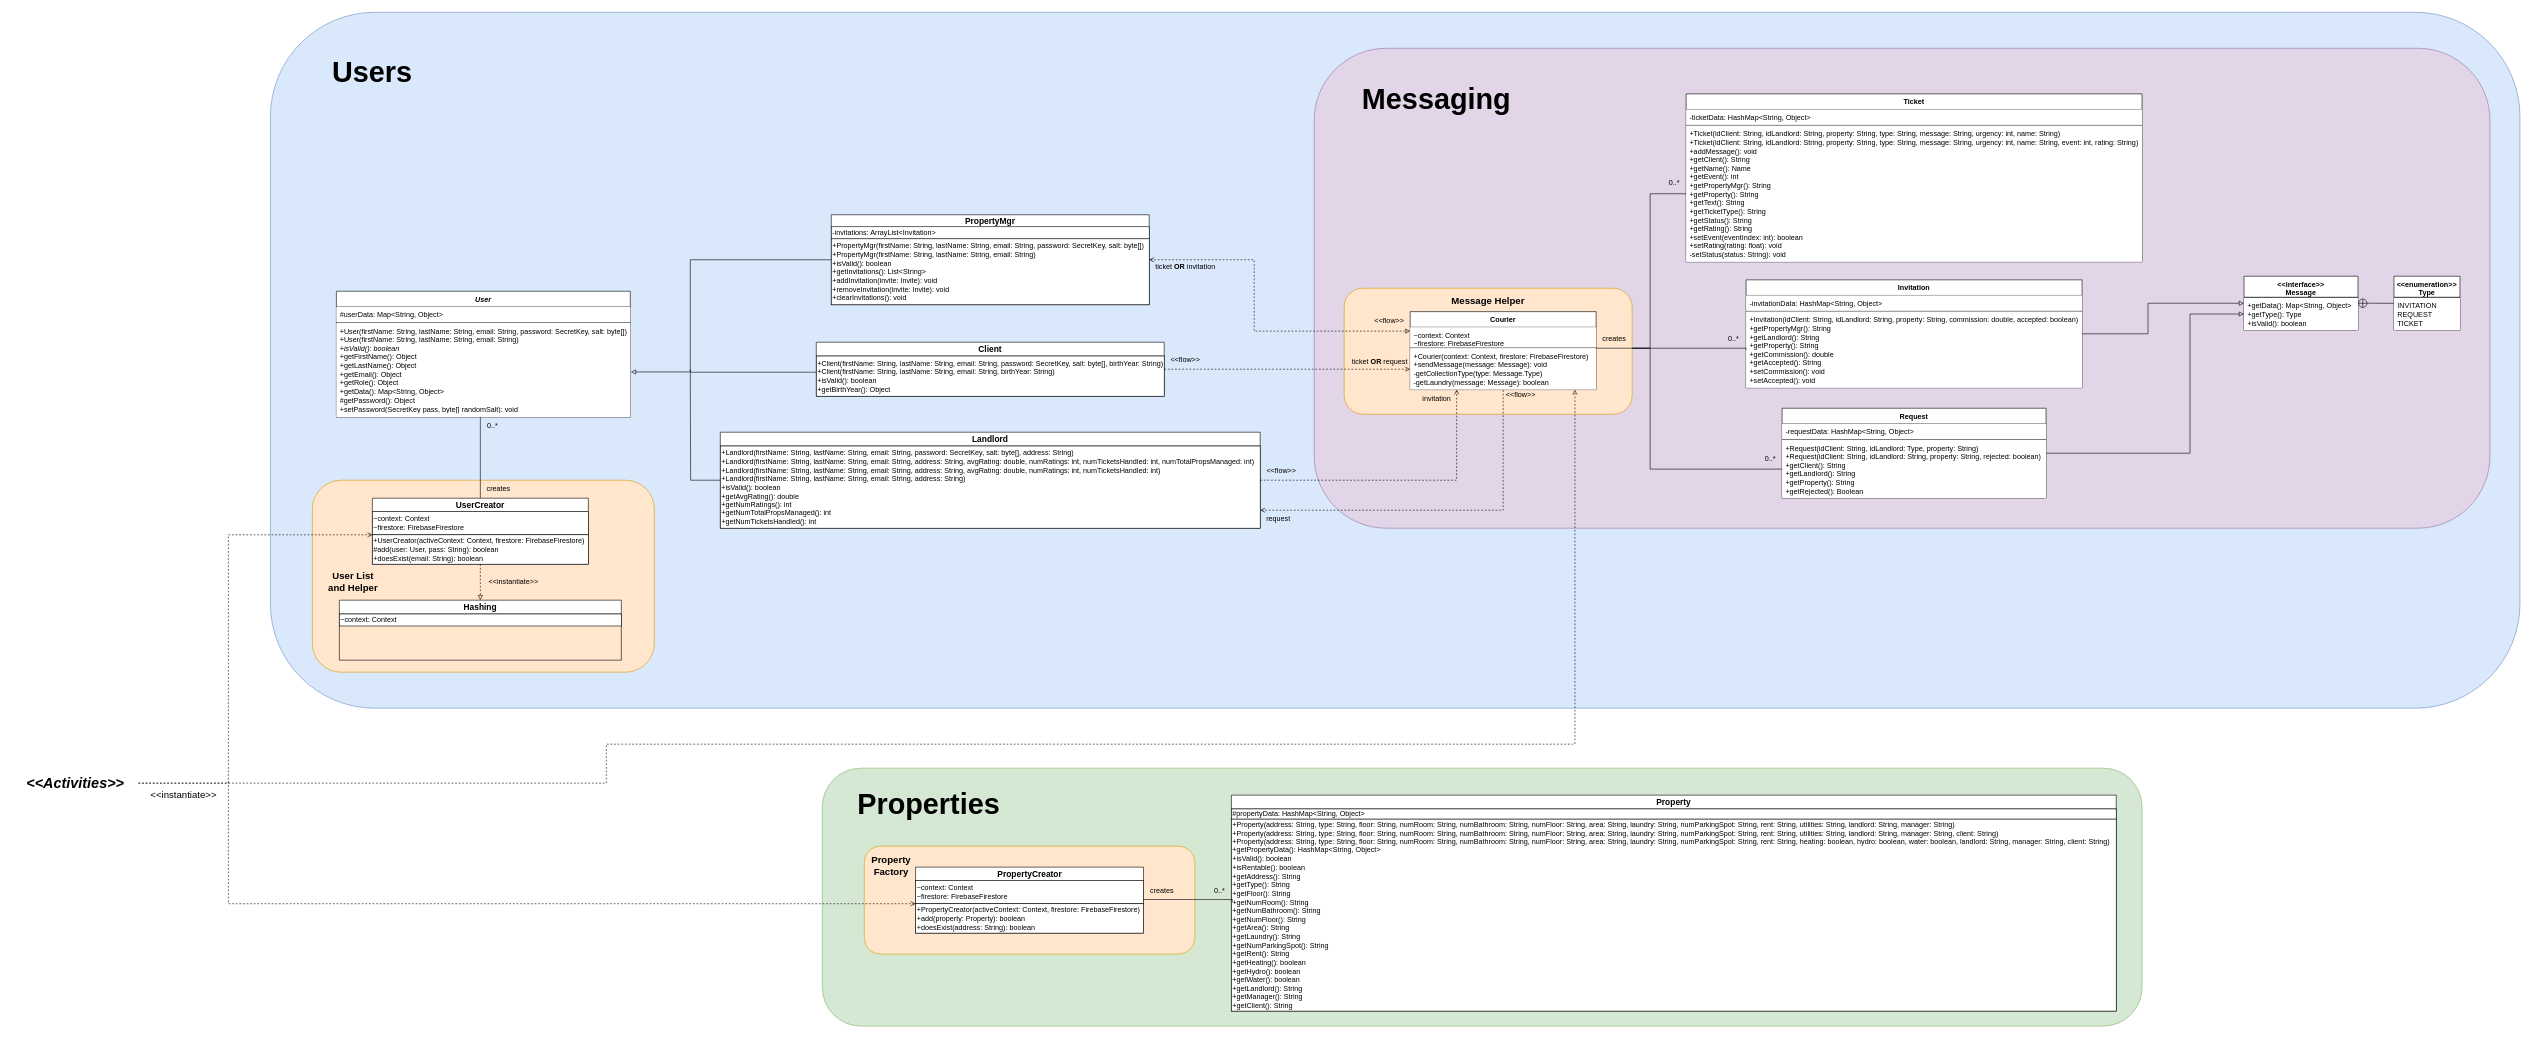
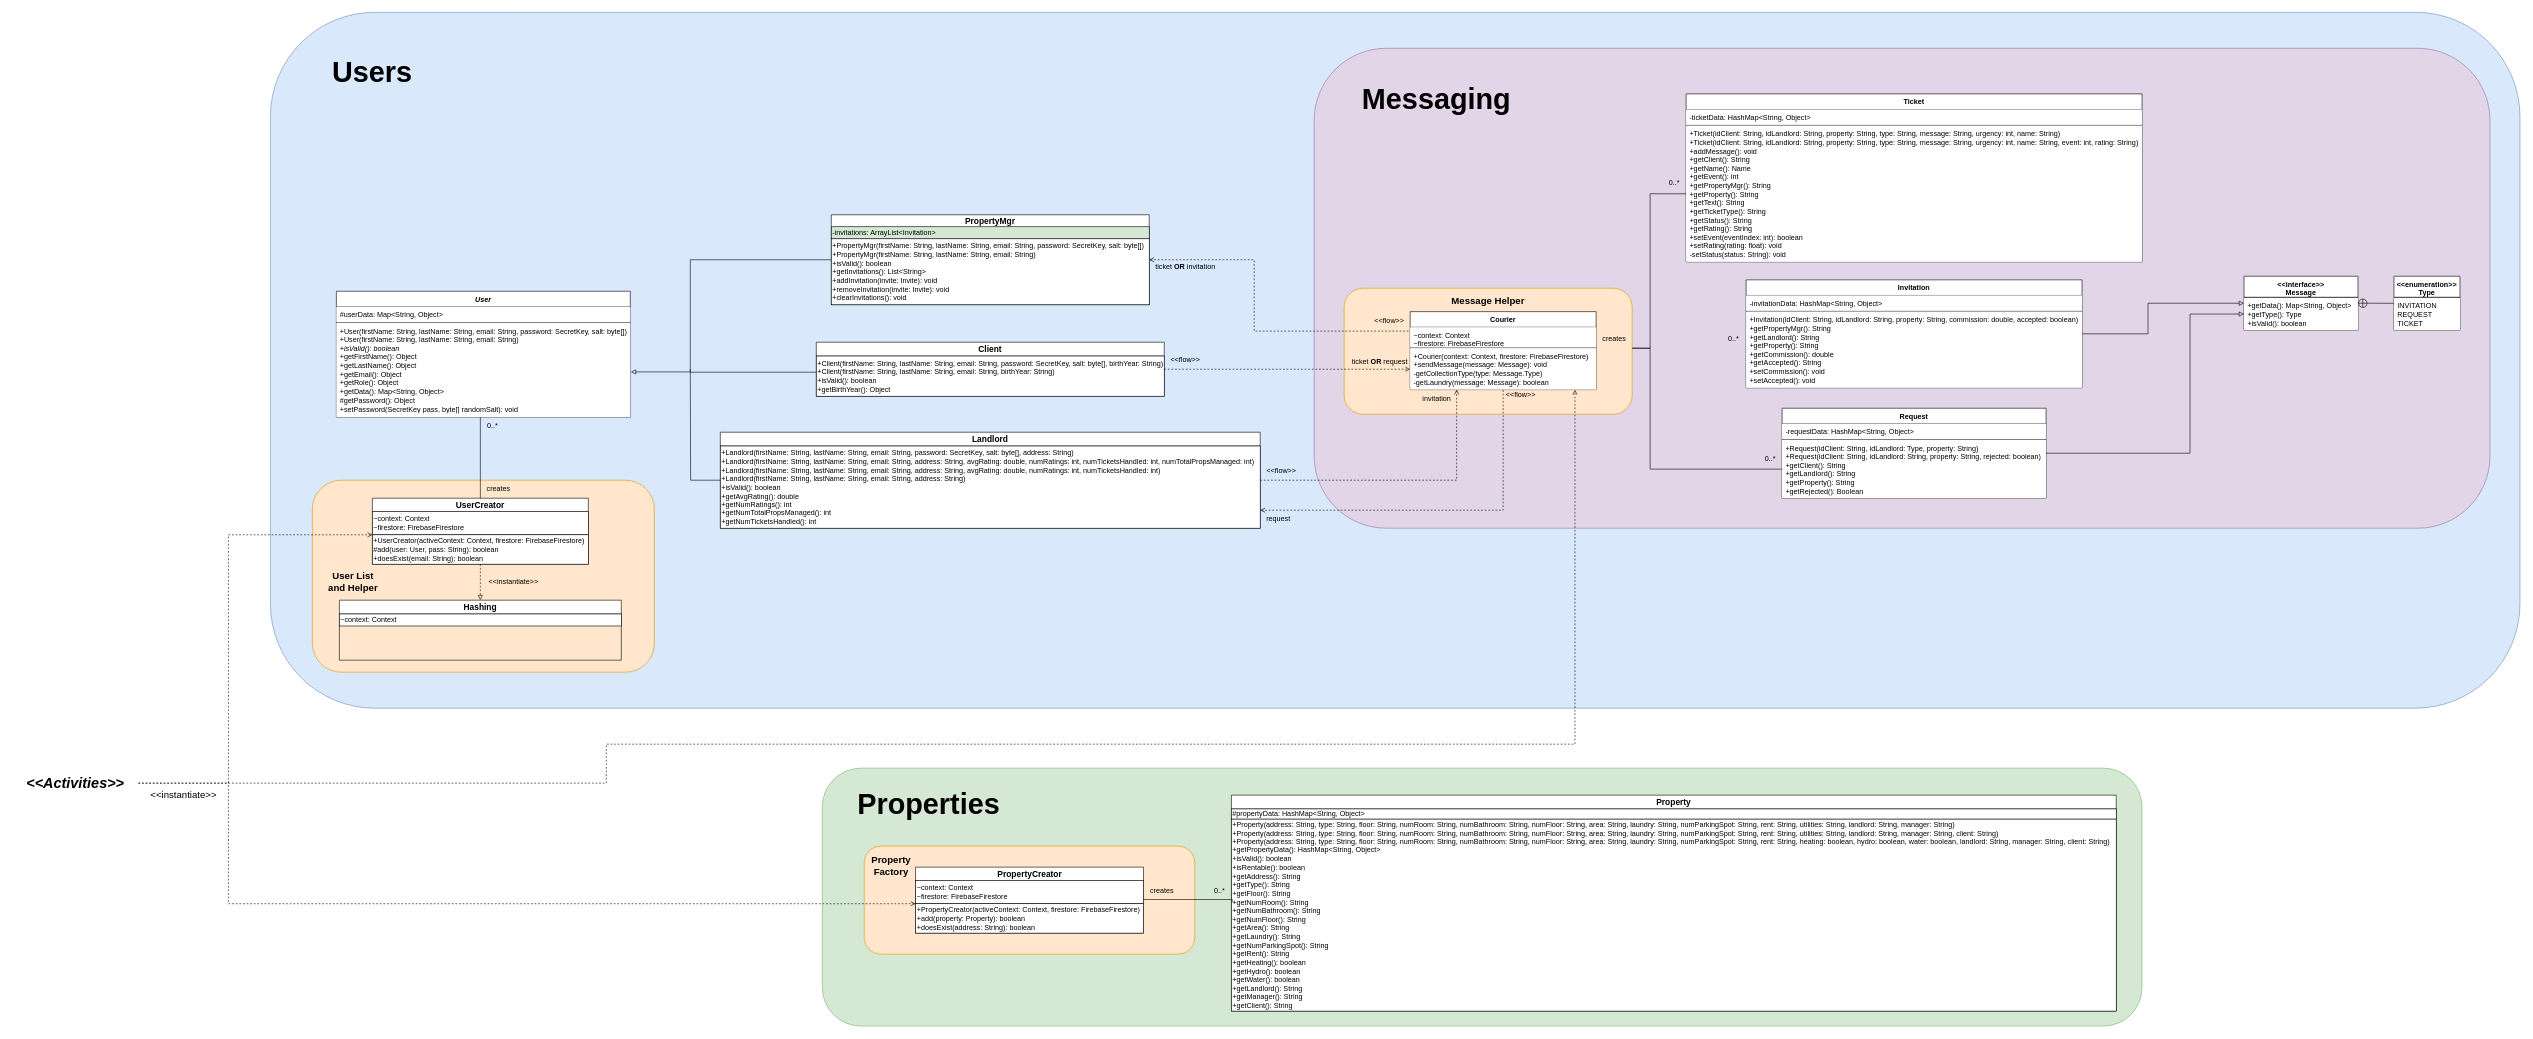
(990, 233) -> (990, 233)
(1404, 331) -> (1405, 331)
(1698, 348) -> none
